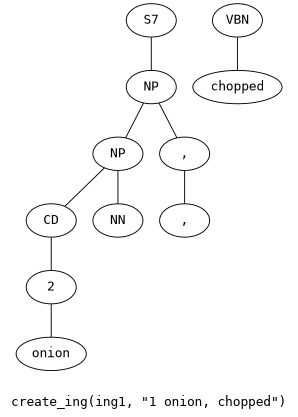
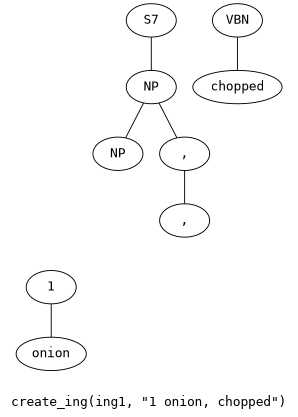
(51, 220) -> none
(118, 220) -> none
(51, 287) -> (51, 287)
